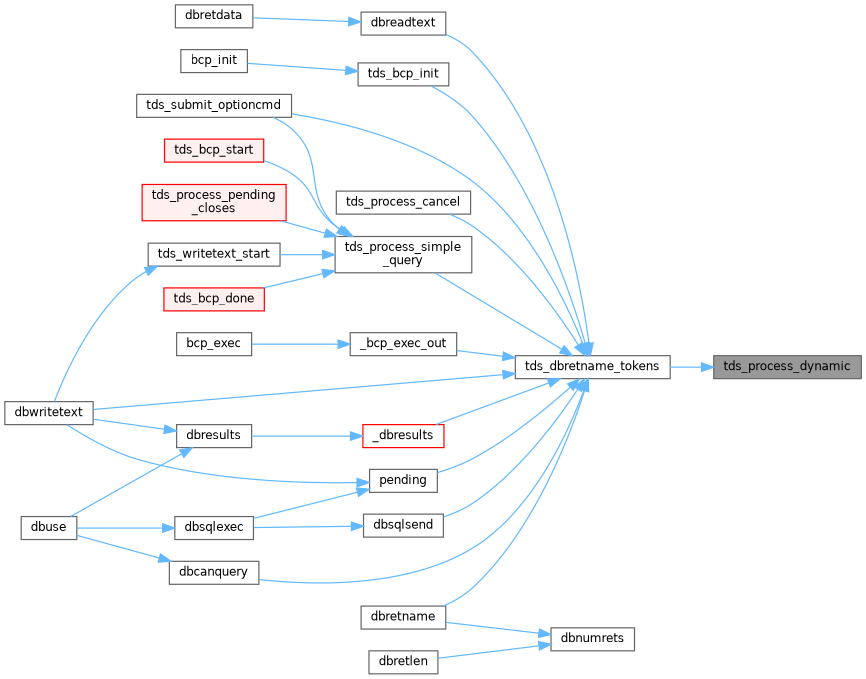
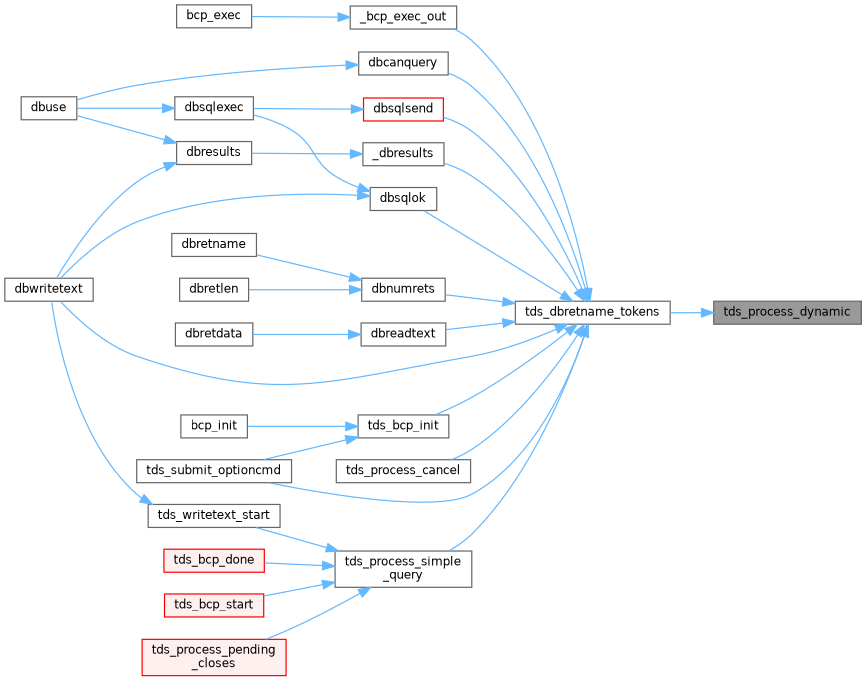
(313, 169) -> (305, 450)
(403, 436) -> (403, 154)
(403, 481) -> (403, 199)
(532, 511) -> (474, 298)
(403, 526) -> (403, 109)
